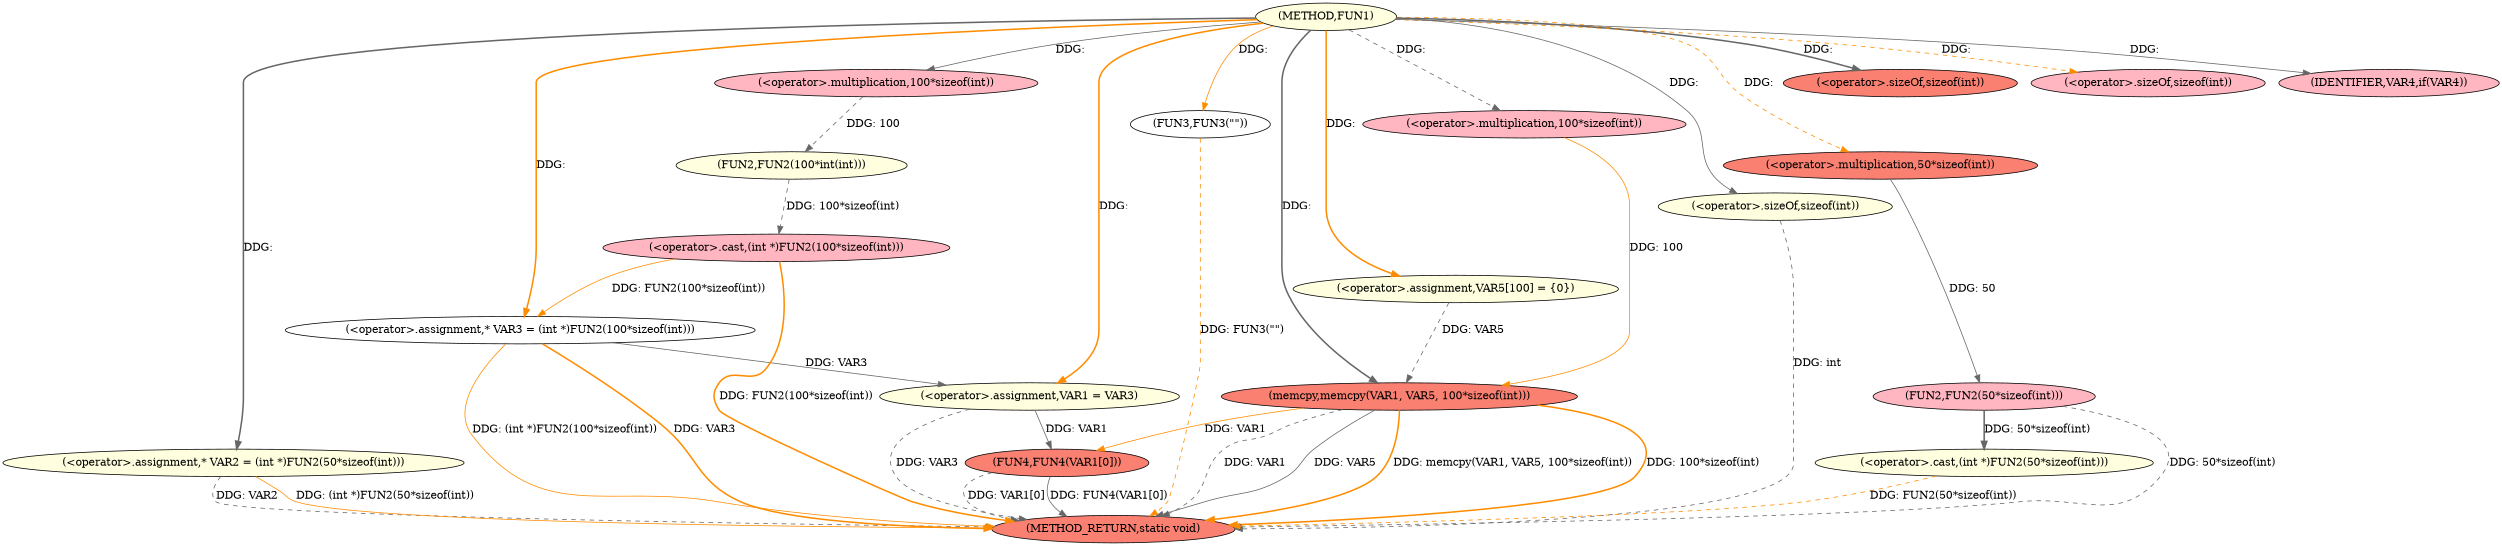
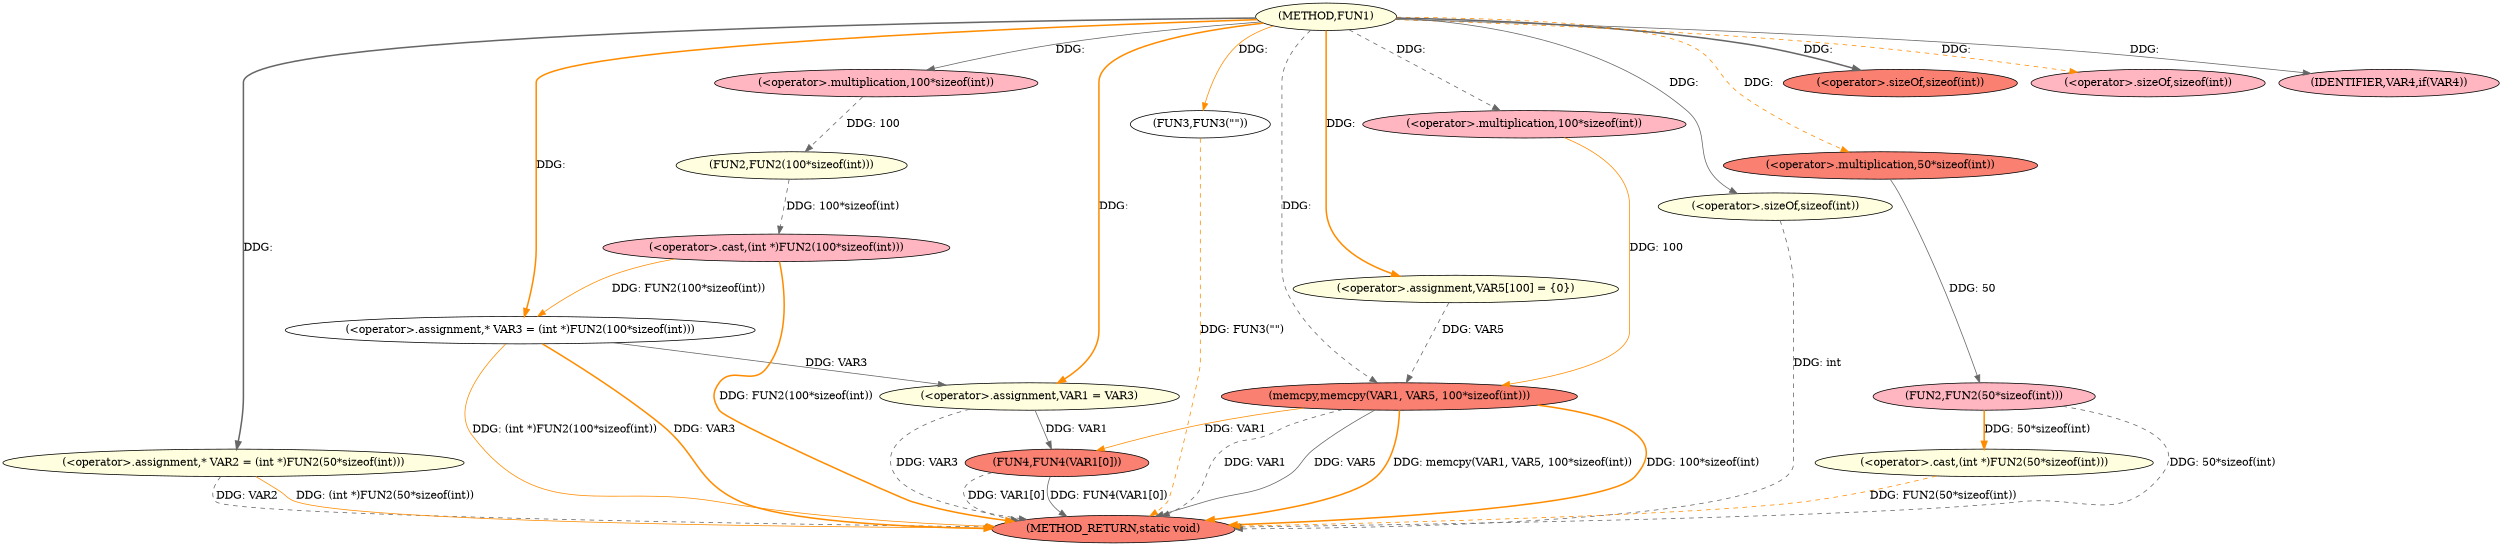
(792, 165) -> (792, 165)
(1282, 218) -> (1282, 218)
(1984, 426) -> (1984, 426)
